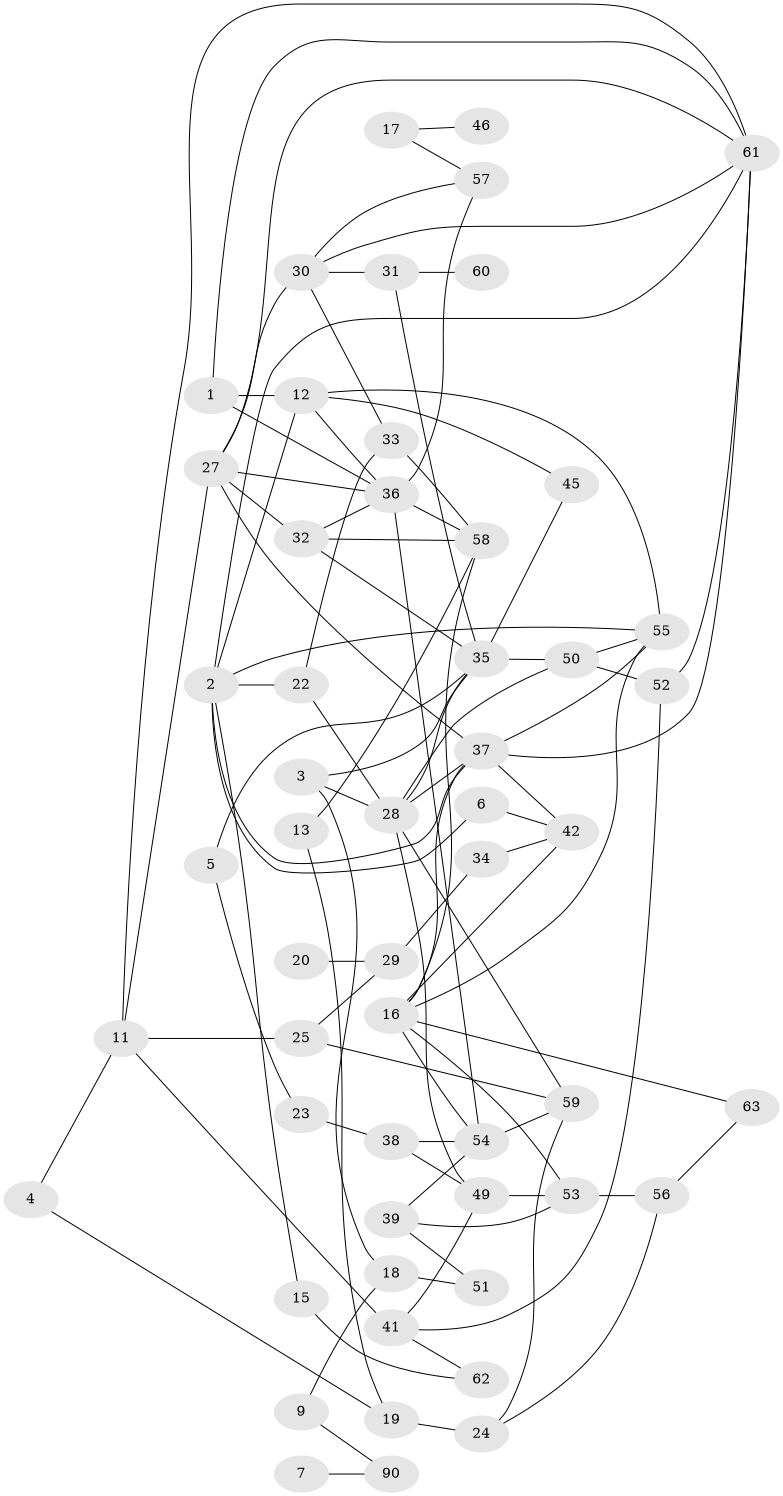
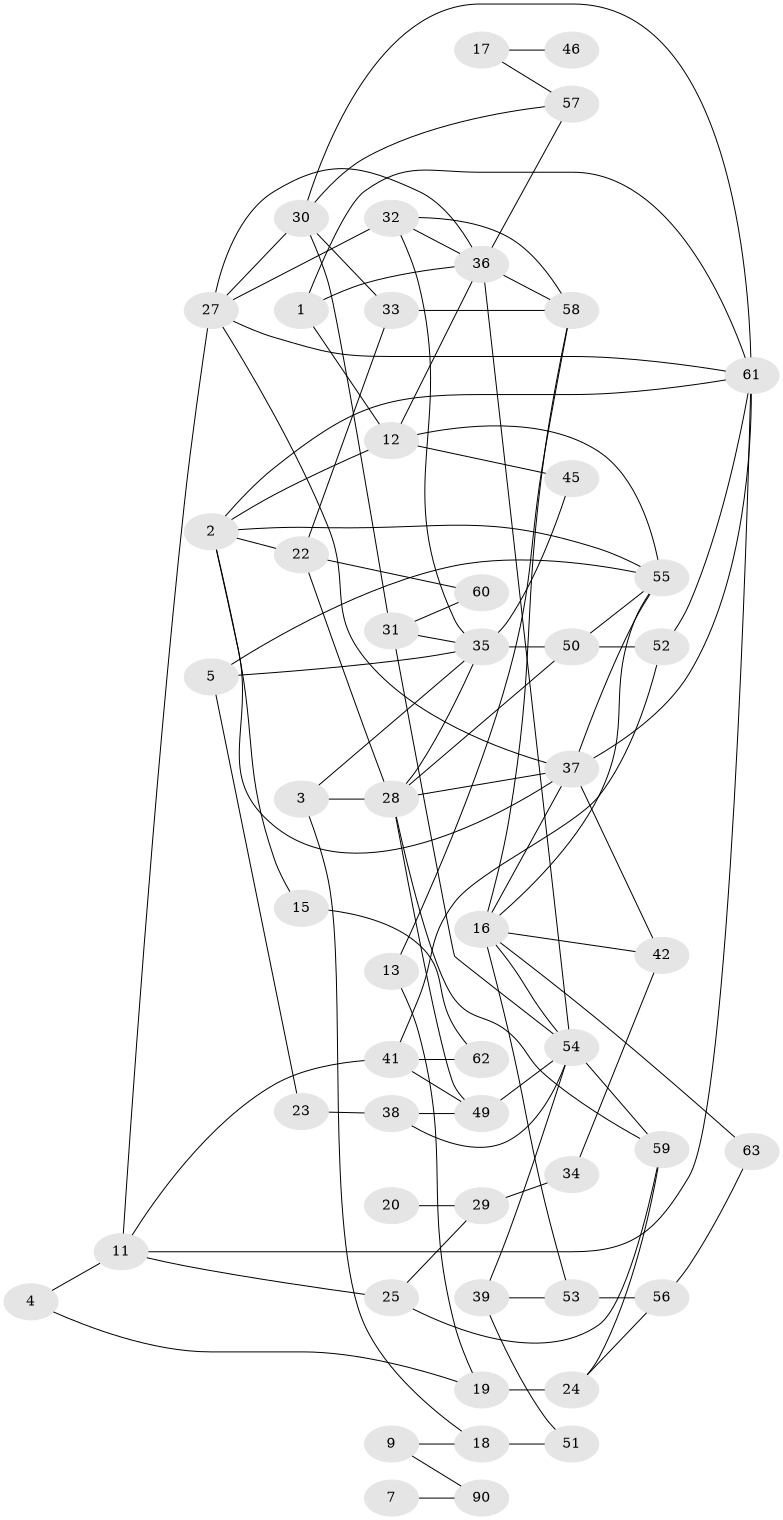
none -> (424, 573)
none -> (392, 574)
(482, 805) -> none
none -> (434, 854)
(527, 1196) -> (527, 1080)
